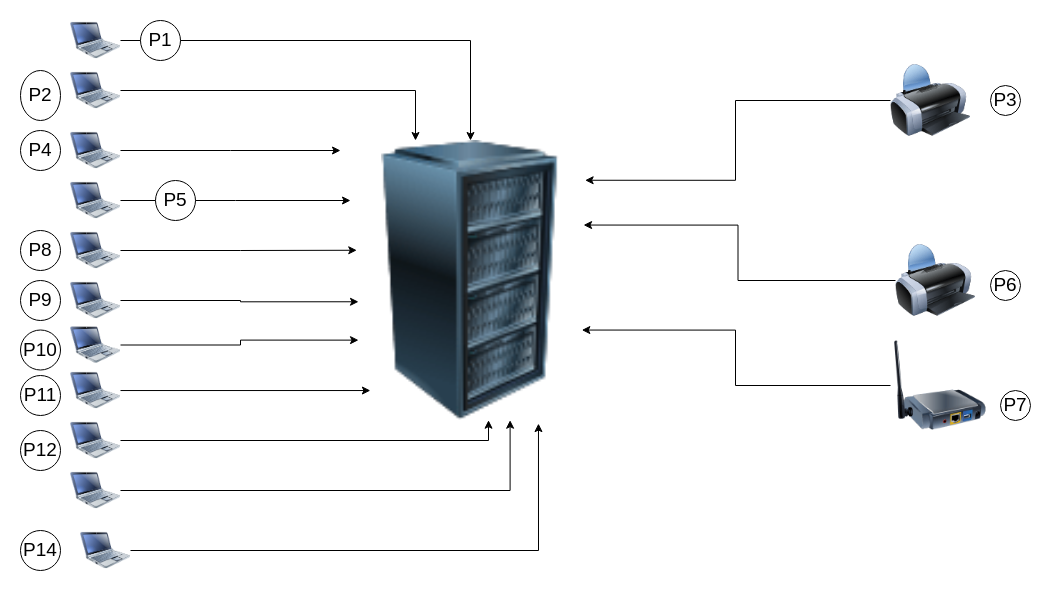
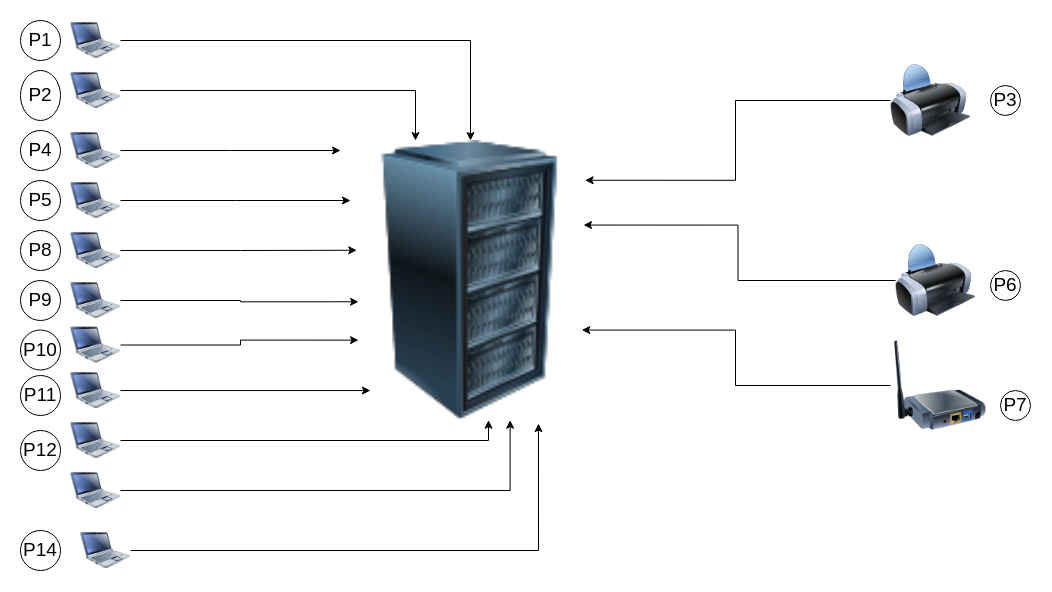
(161, 41) -> (41, 41)
(176, 201) -> (41, 201)
